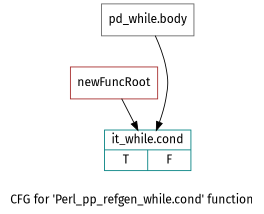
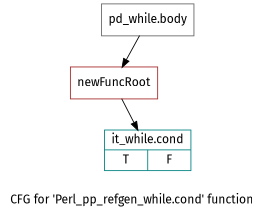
(168, 78) -> (133, 48)
